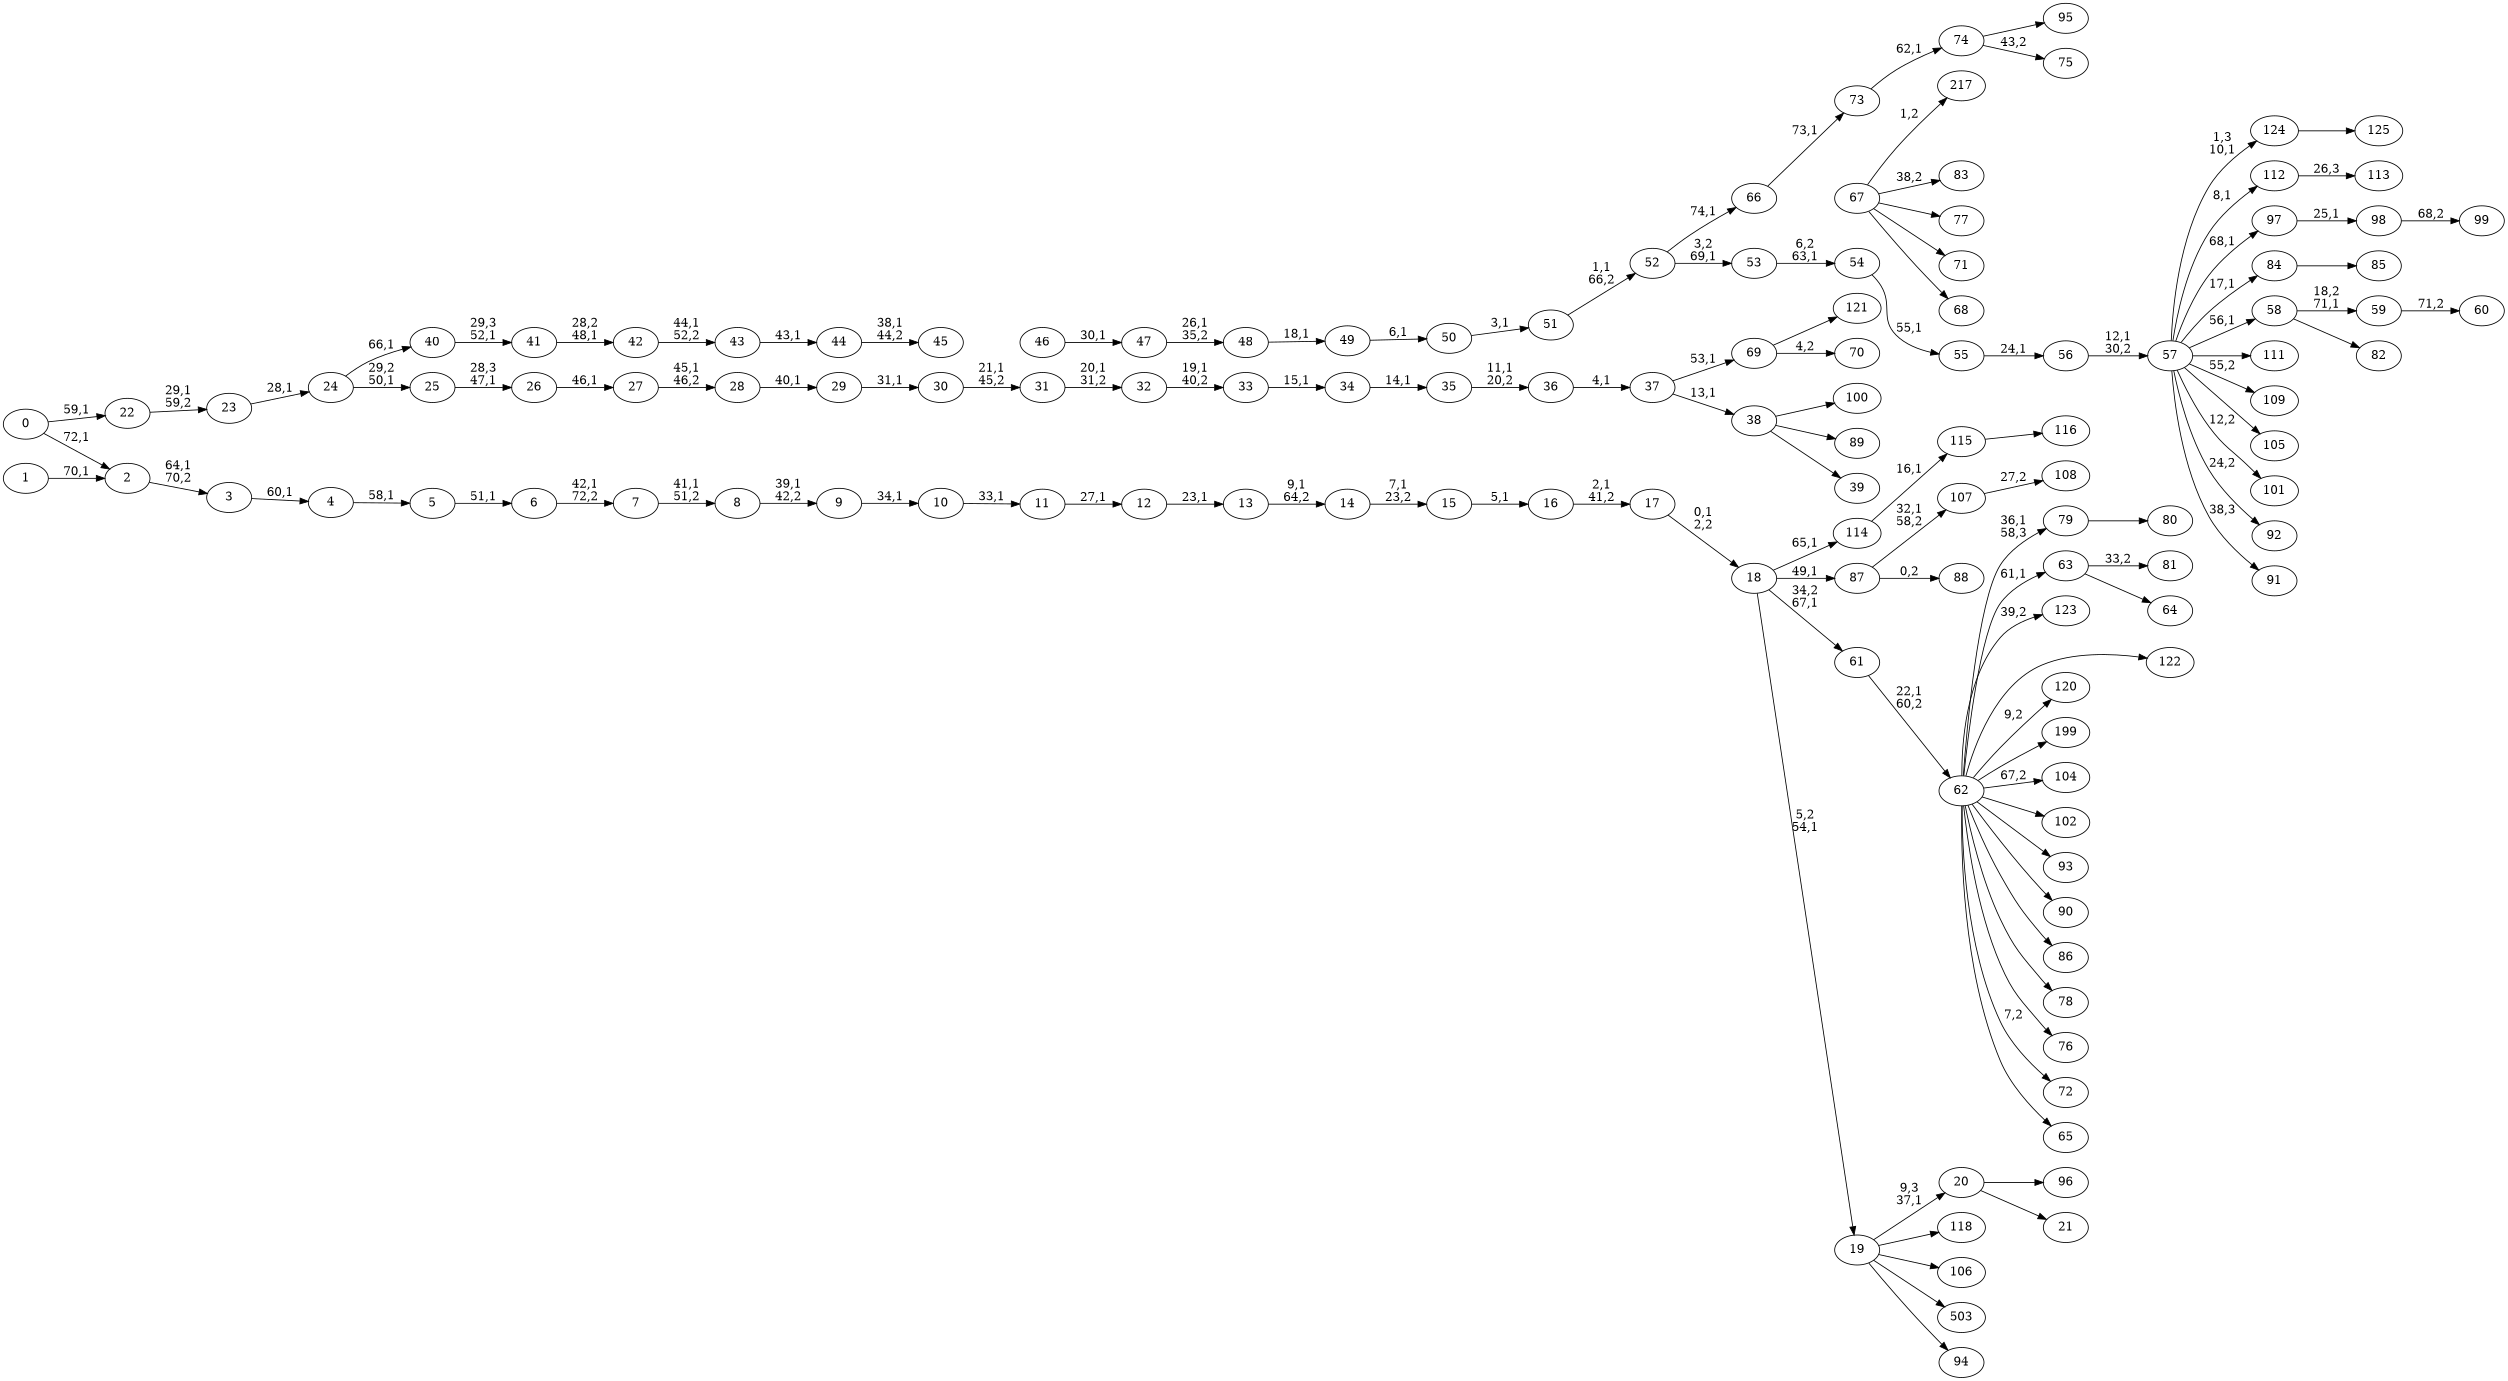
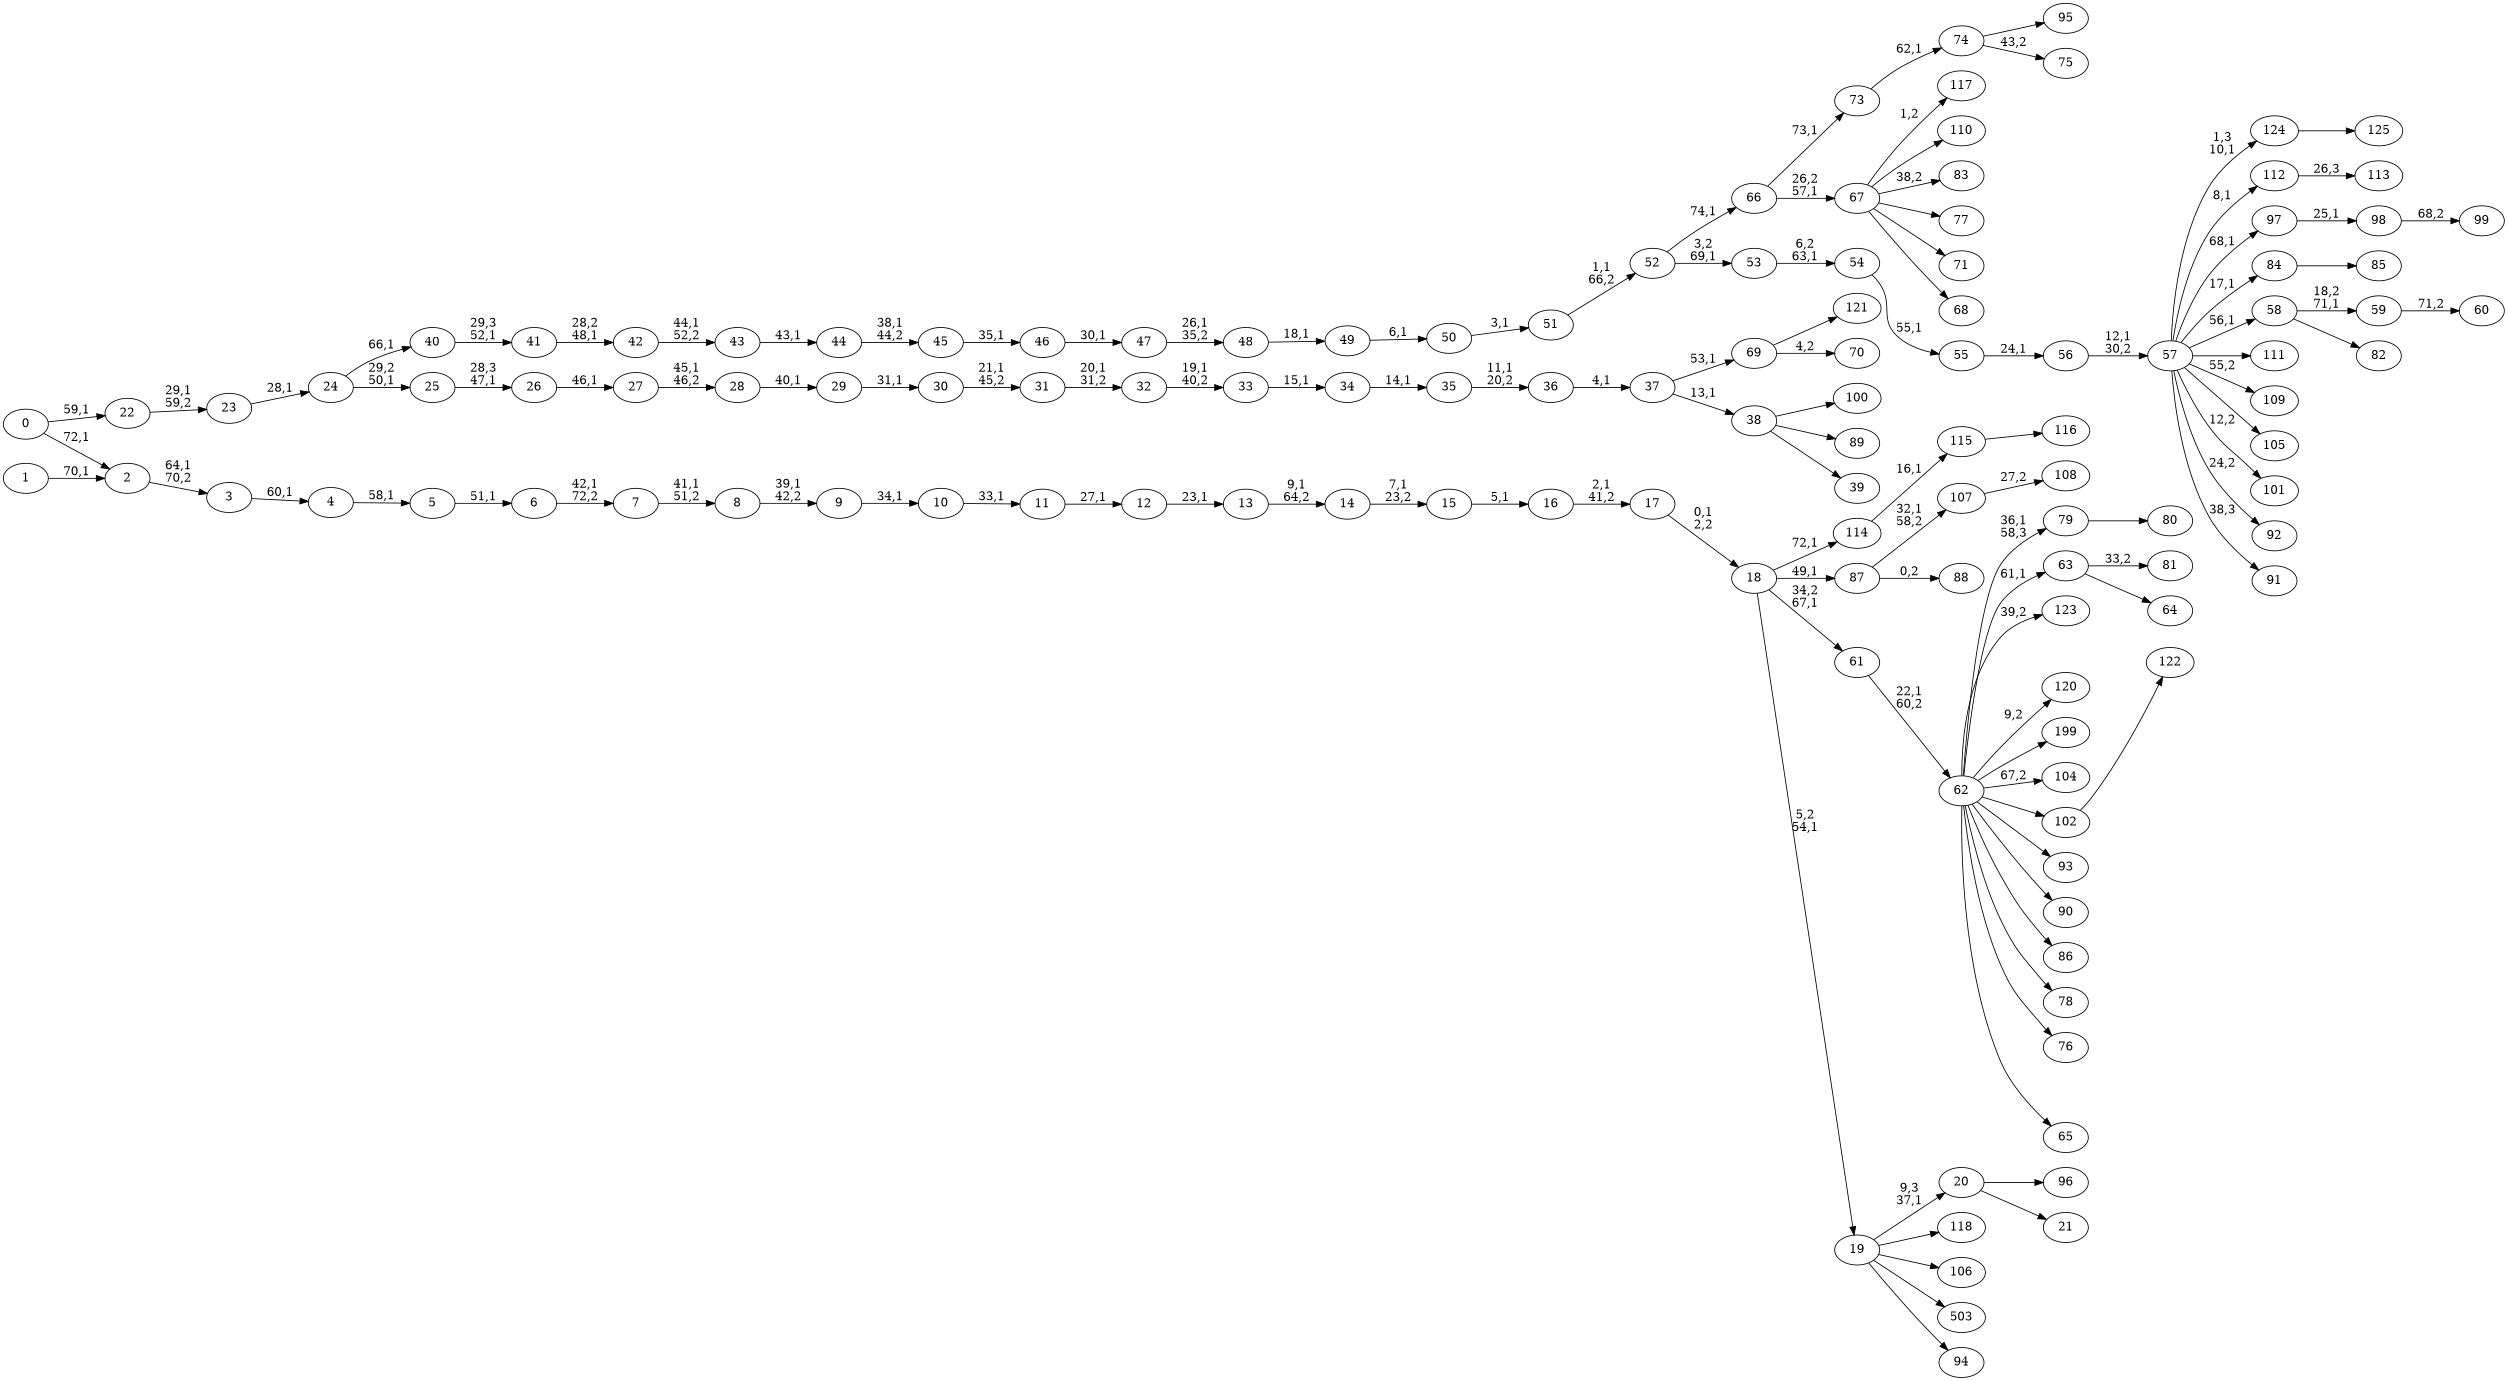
(1962, 86) -> (1962, 86)
none -> (1962, 131)
none -> (1801, 198)
none -> (987, 342)
(1805, 544) -> (1805, 544)
(2024, 675) -> (2123, 750)
(2066, 1092) -> none
